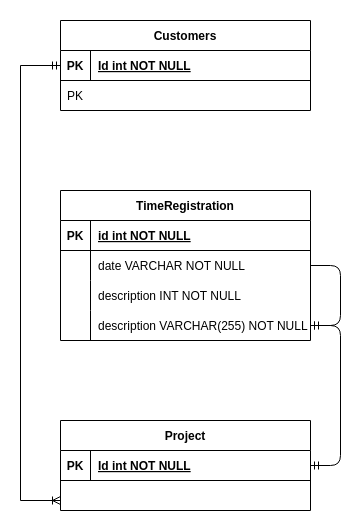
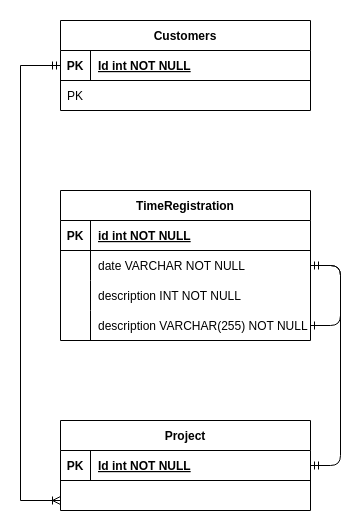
(339, 329) -> (341, 328)
